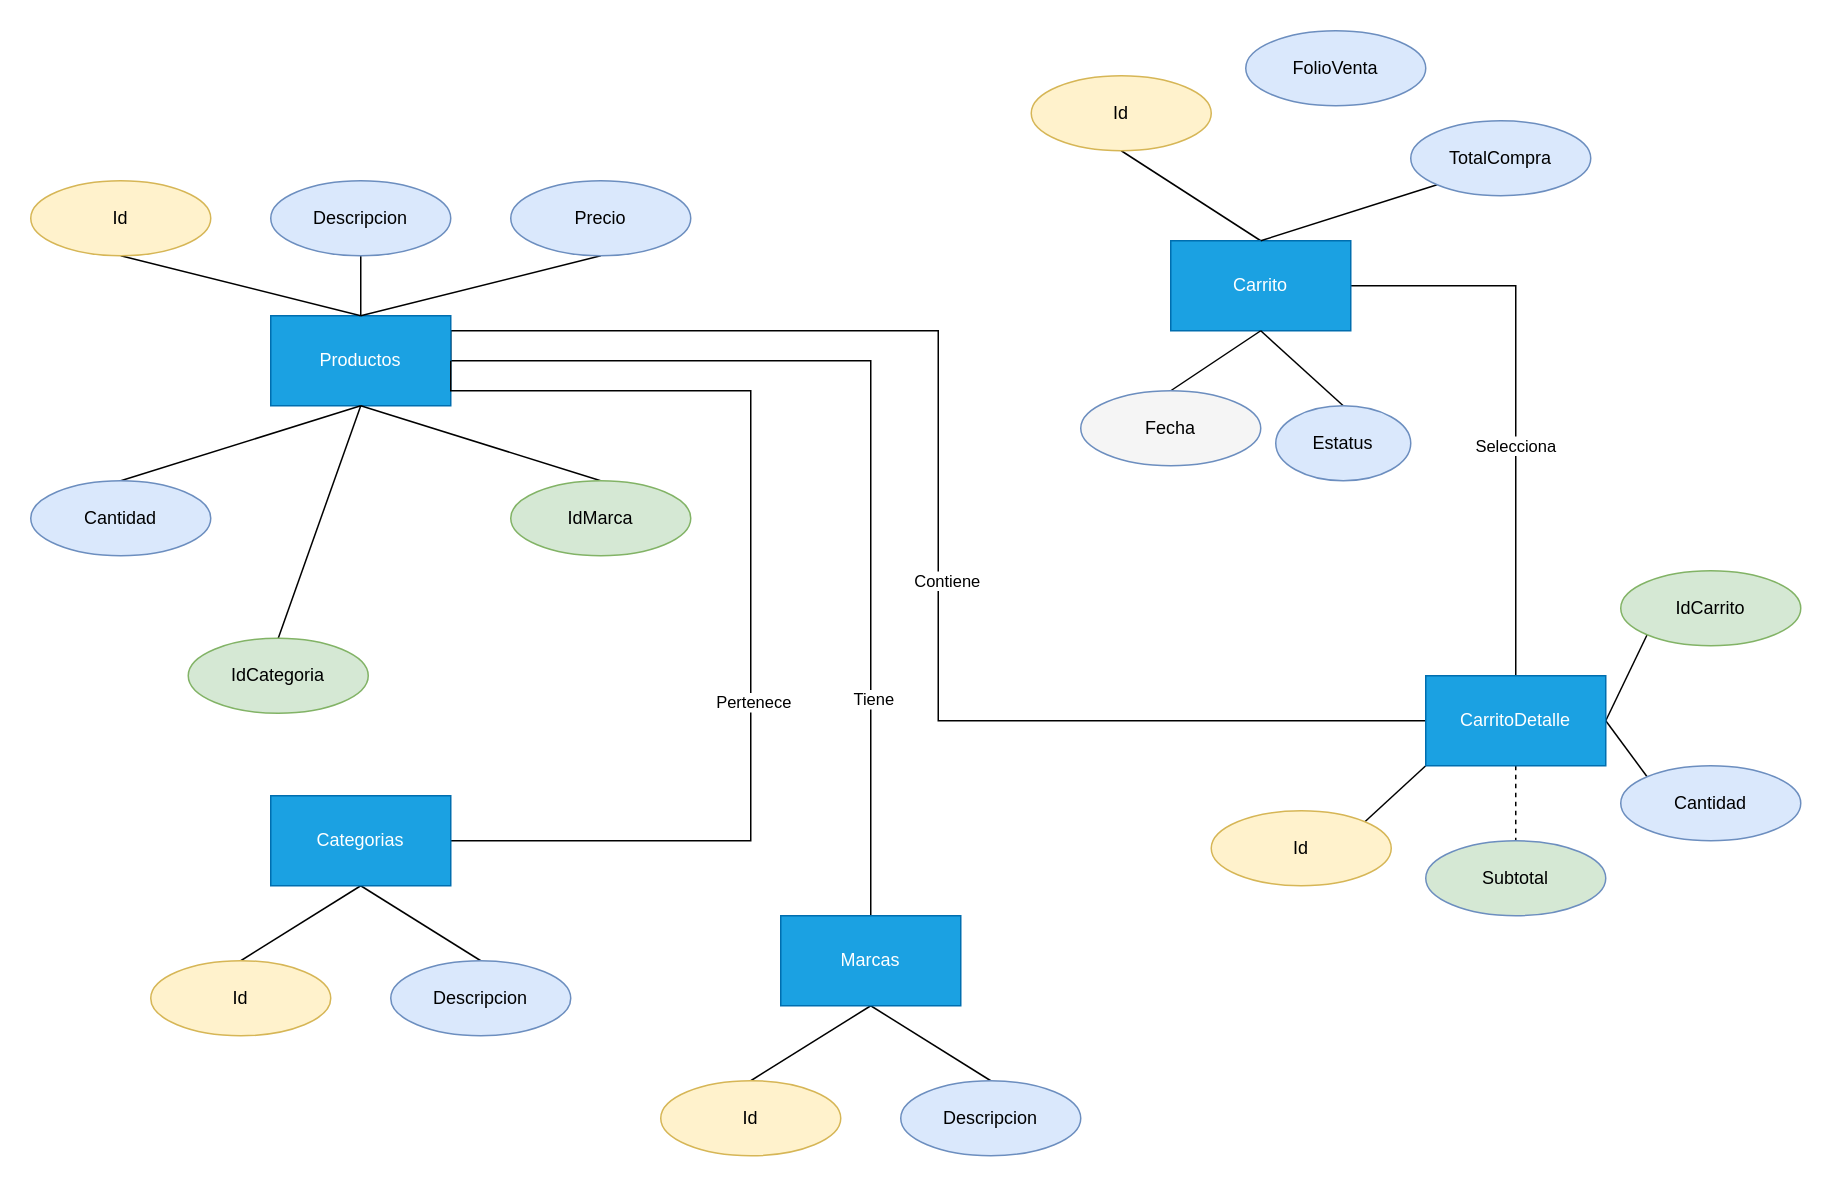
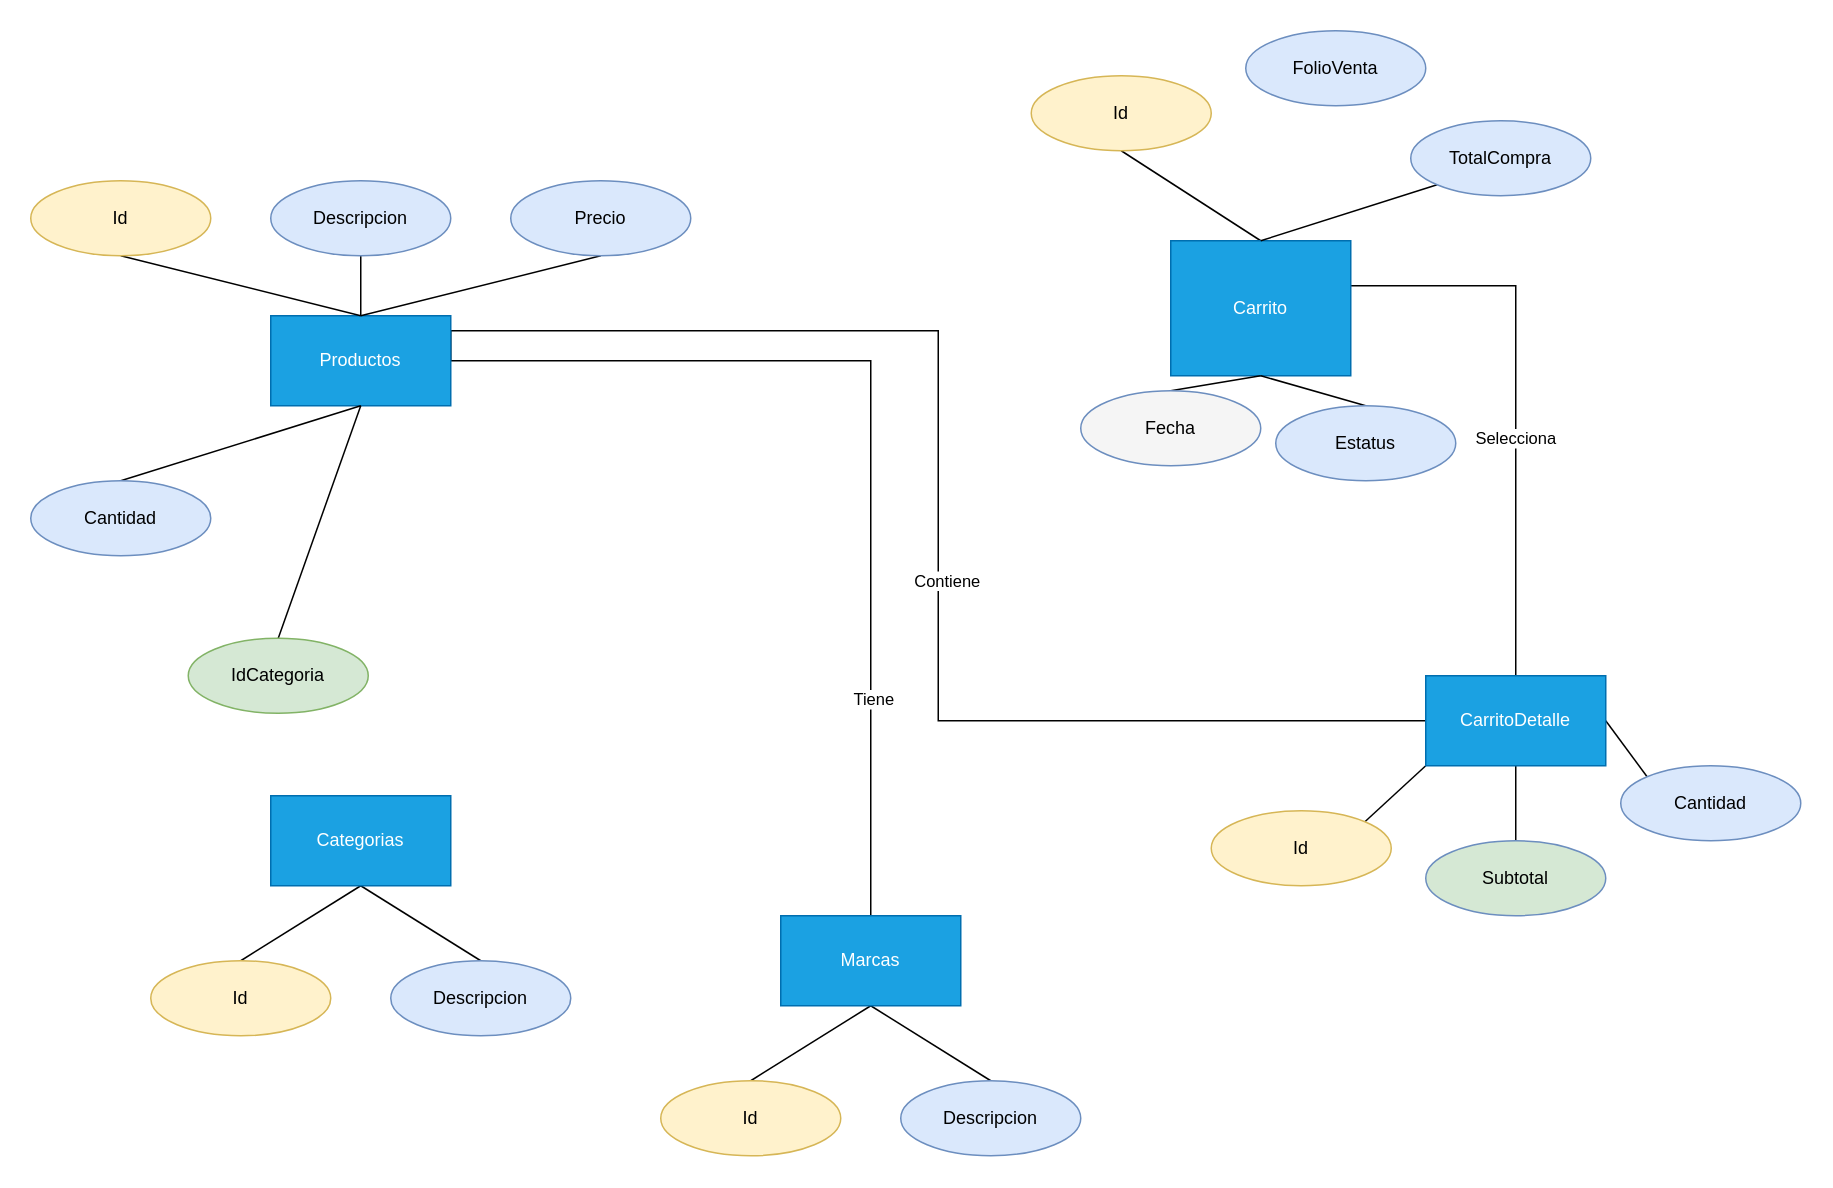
(1261, 286) -> (1261, 308)
(481, 443) -> none
(1343, 443) -> (1366, 443)
(601, 518) -> none
(751, 602) -> none
(1711, 608) -> none
(1627, 676) -> none
(1516, 803) -> (1516, 803)
